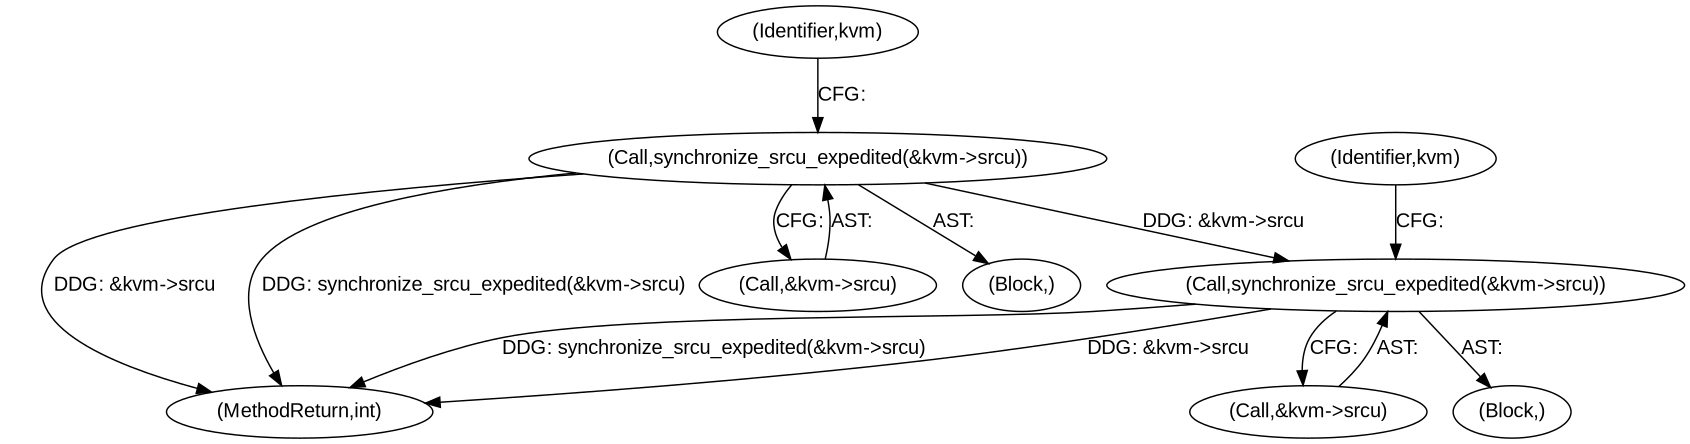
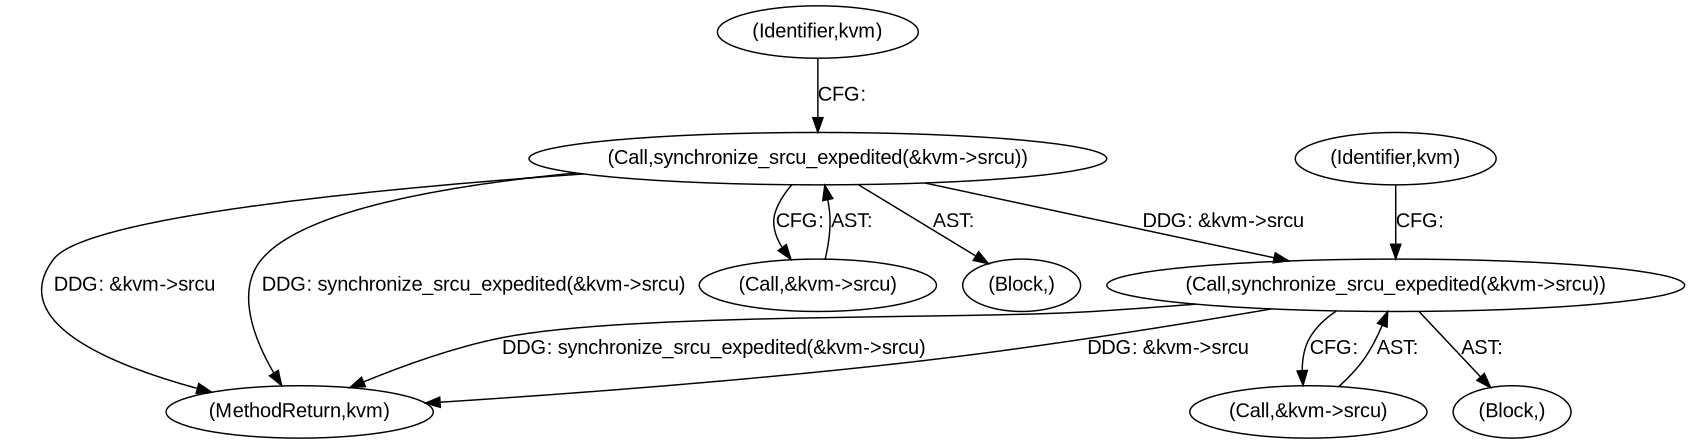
(300, 412) -> (300, 412)
